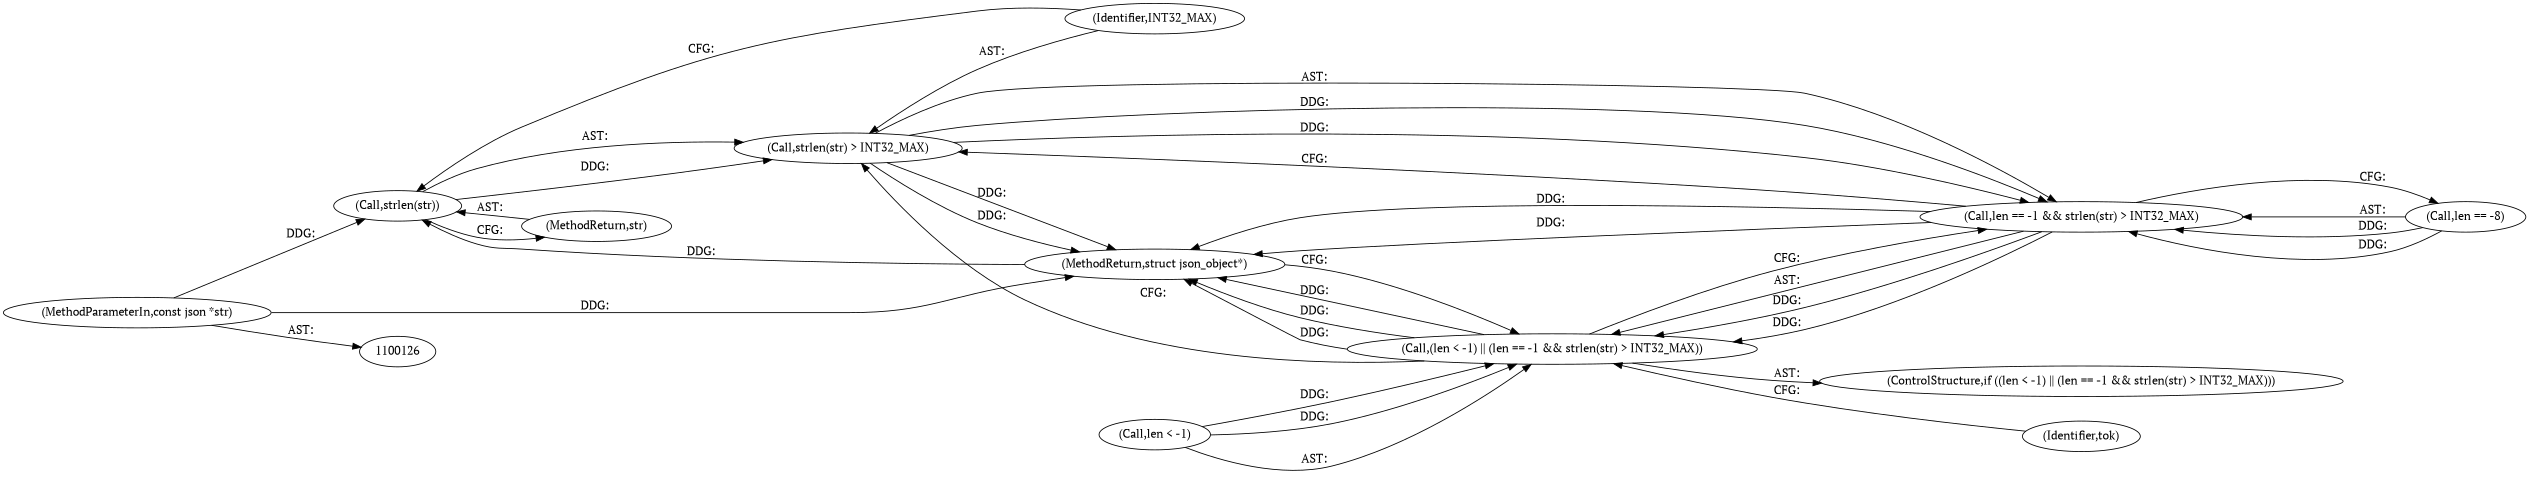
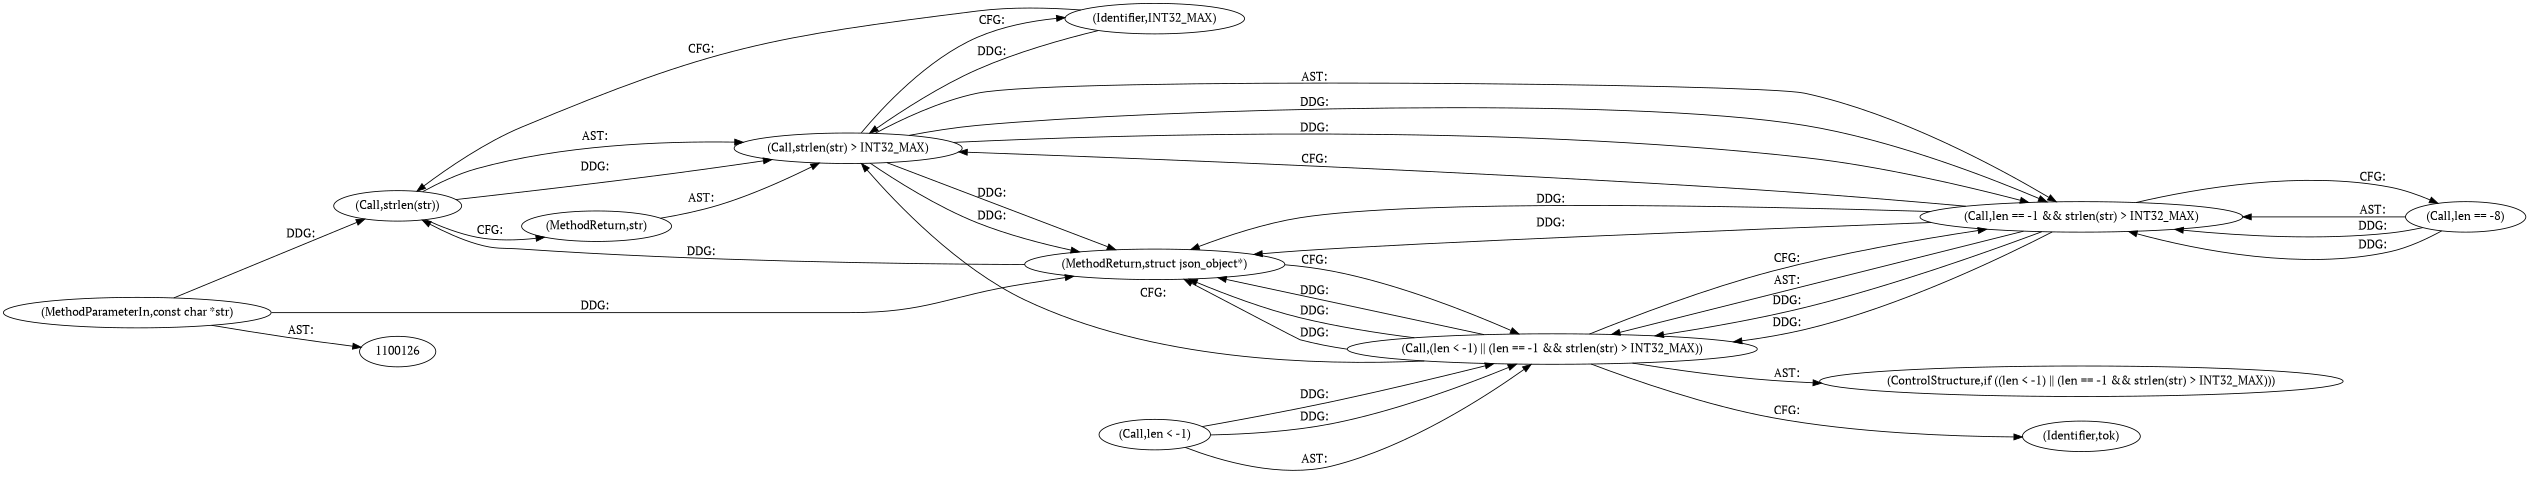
(993, 52) -> (993, 52)
none -> (947, 54)
(497, 216) -> (738, 199)
(137, 313) -> (137, 313)
(1823, 406) -> (1799, 422)
